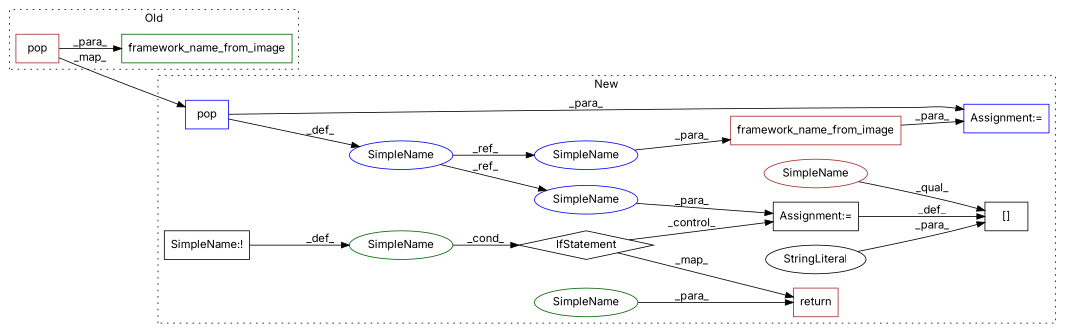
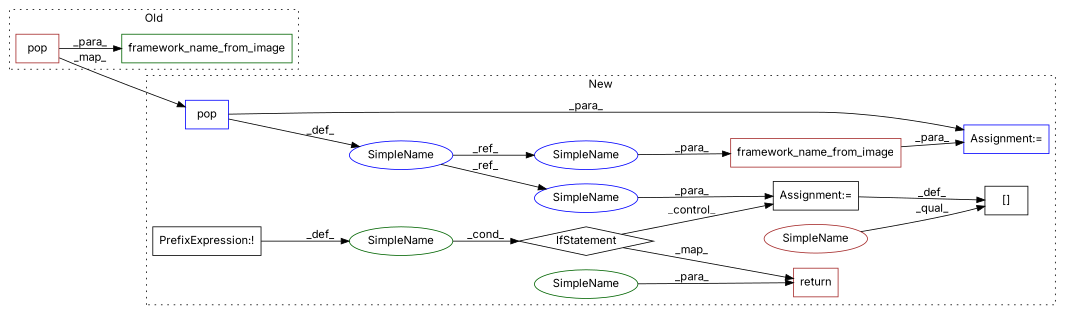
(207, 245) -> (207, 241)
(816, 259) -> none
